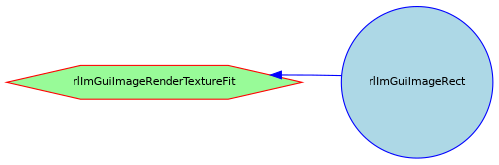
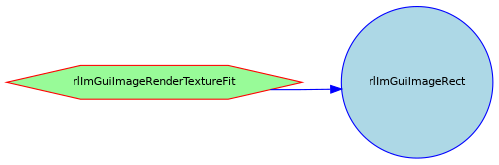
(312, 75) -> (300, 90)
